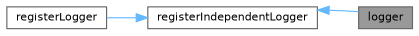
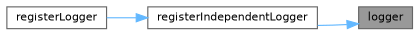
(344, 11) -> (332, 25)
